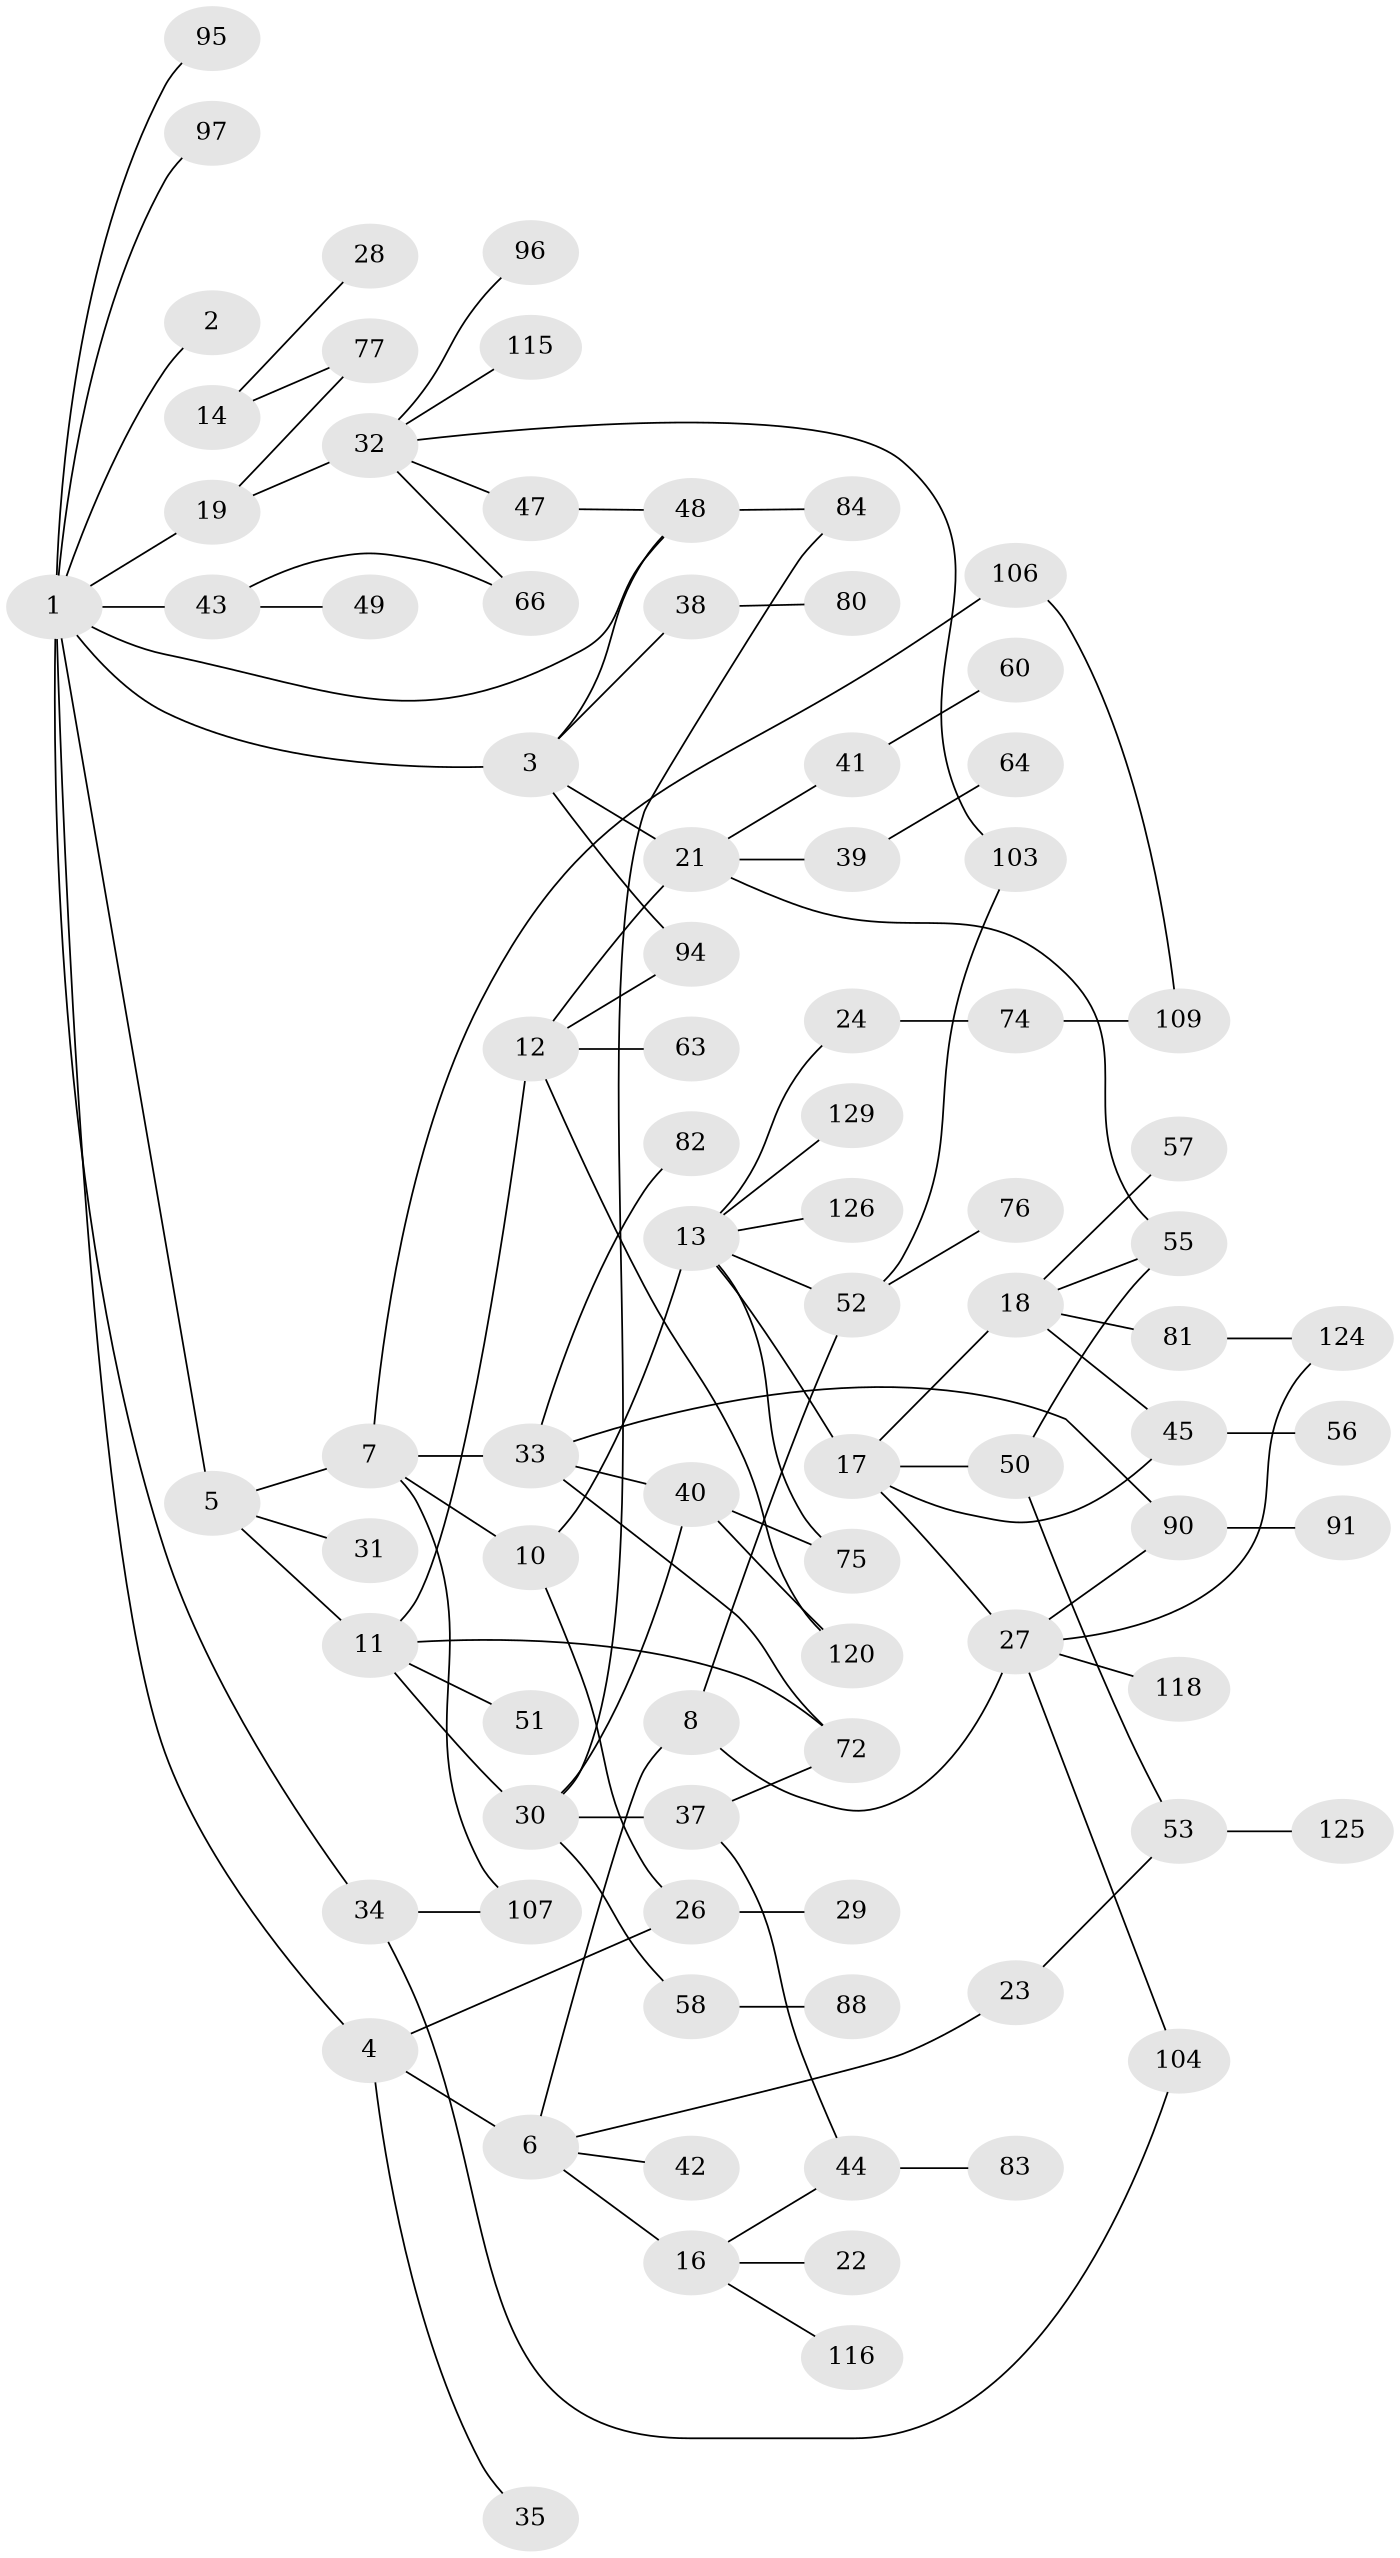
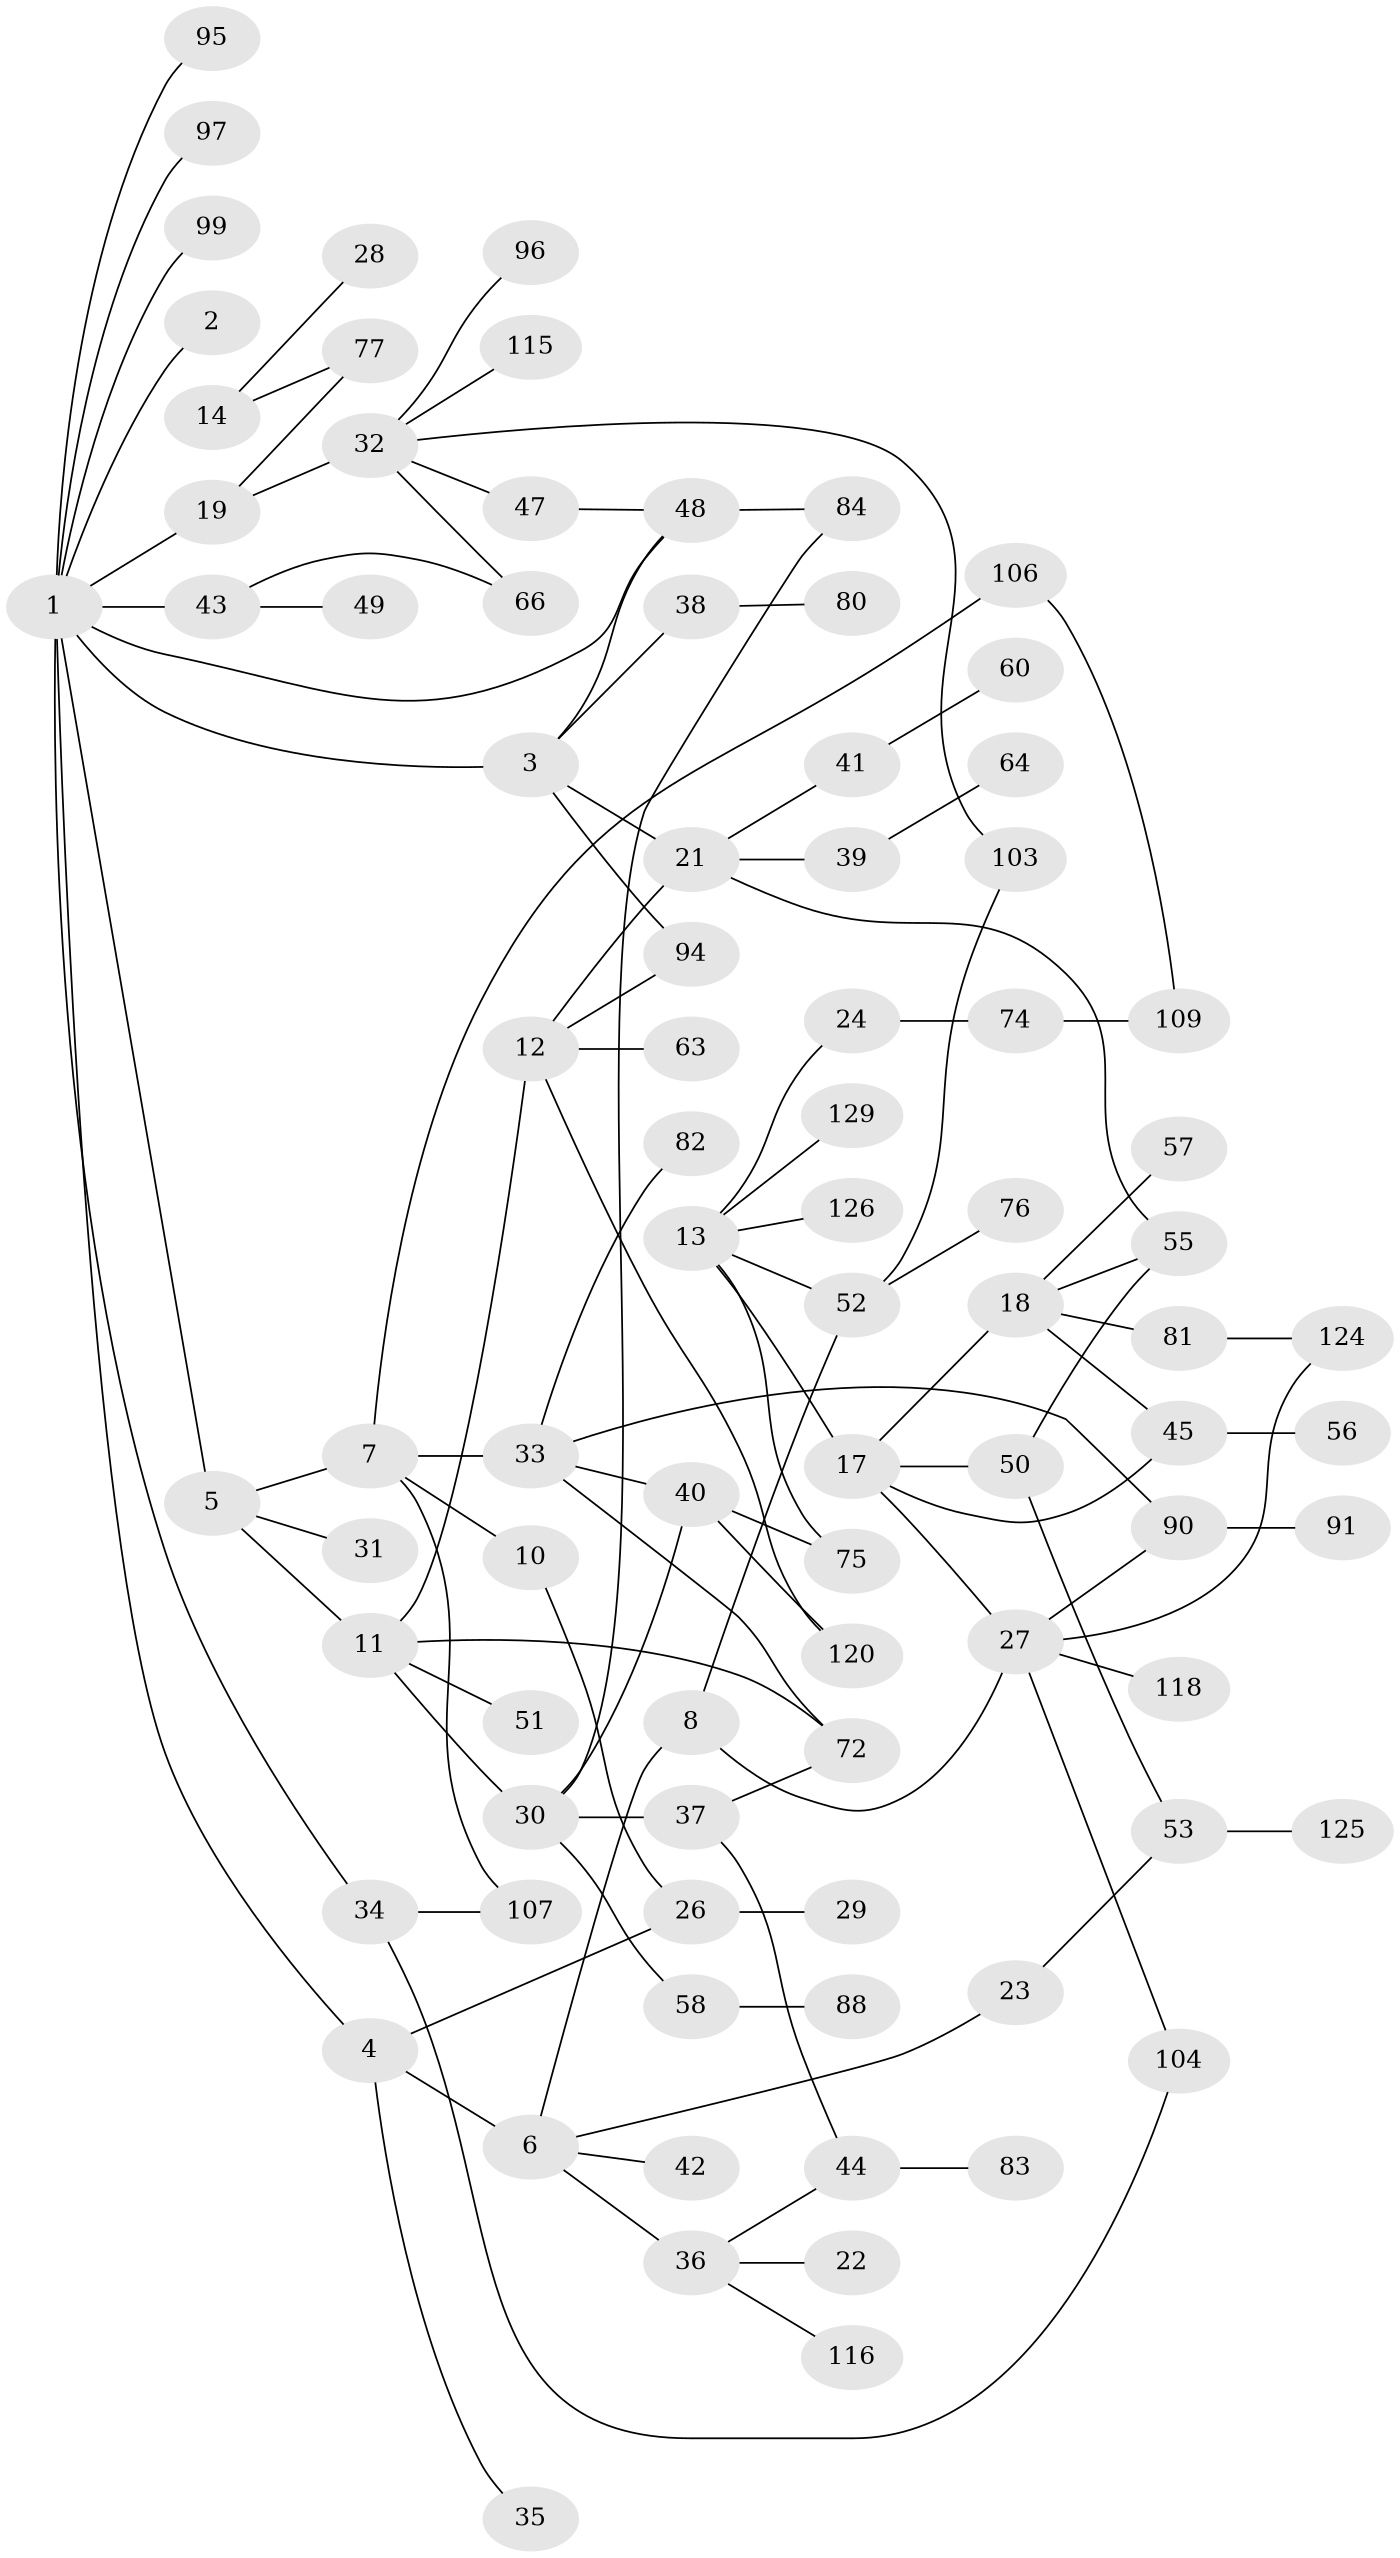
none -> (212, 228)
(634, 1400) -> none
(691, 2263) -> (691, 2263)
